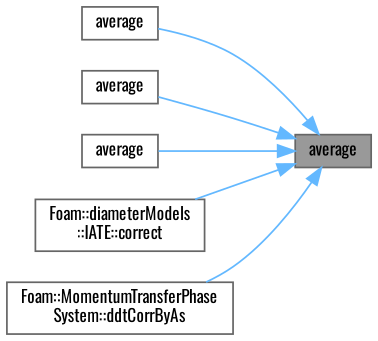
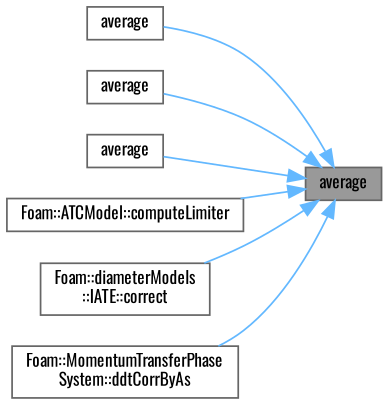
none -> (125, 215)
